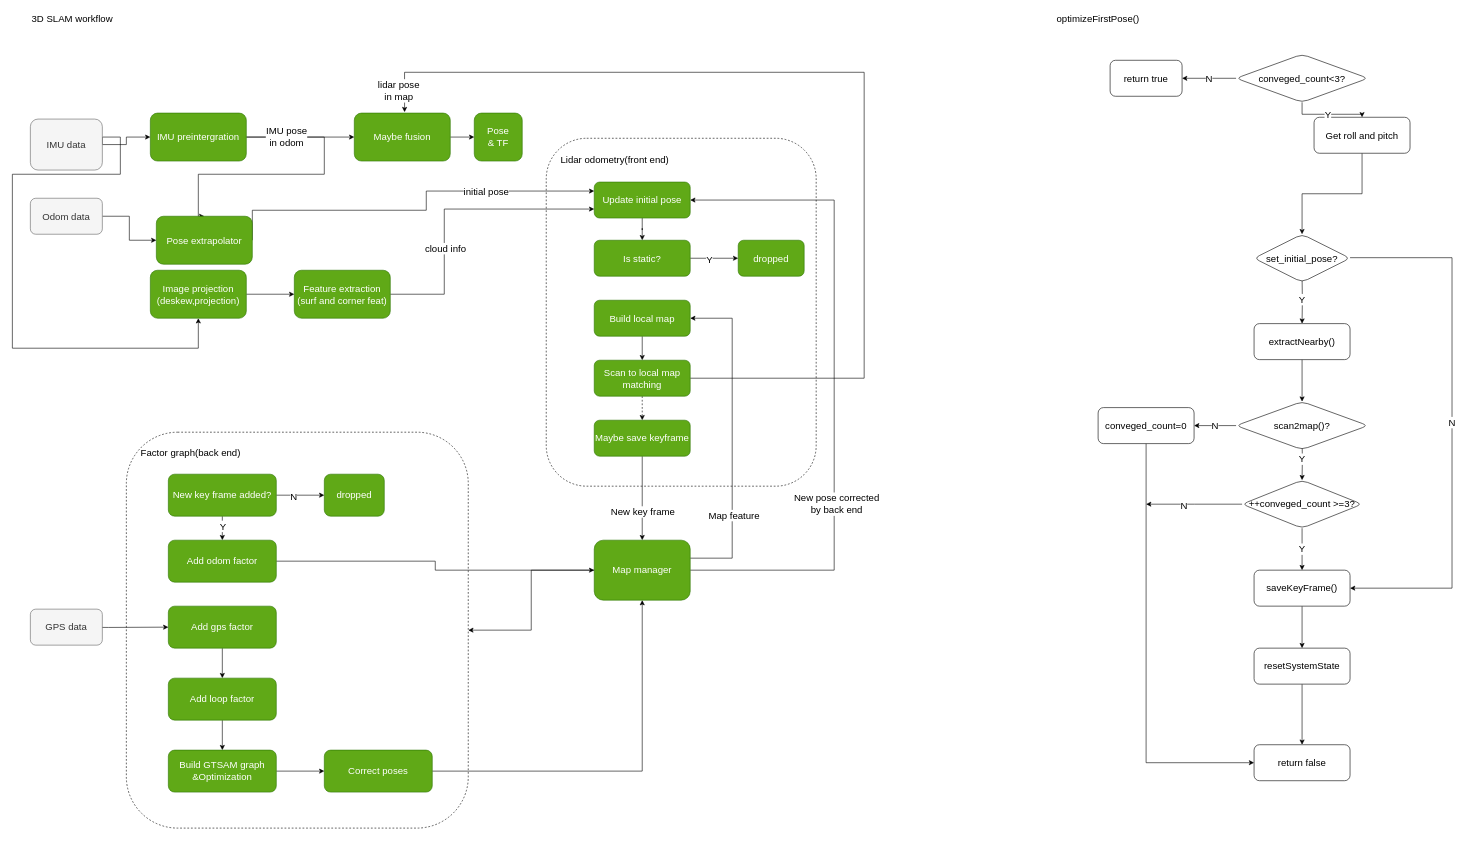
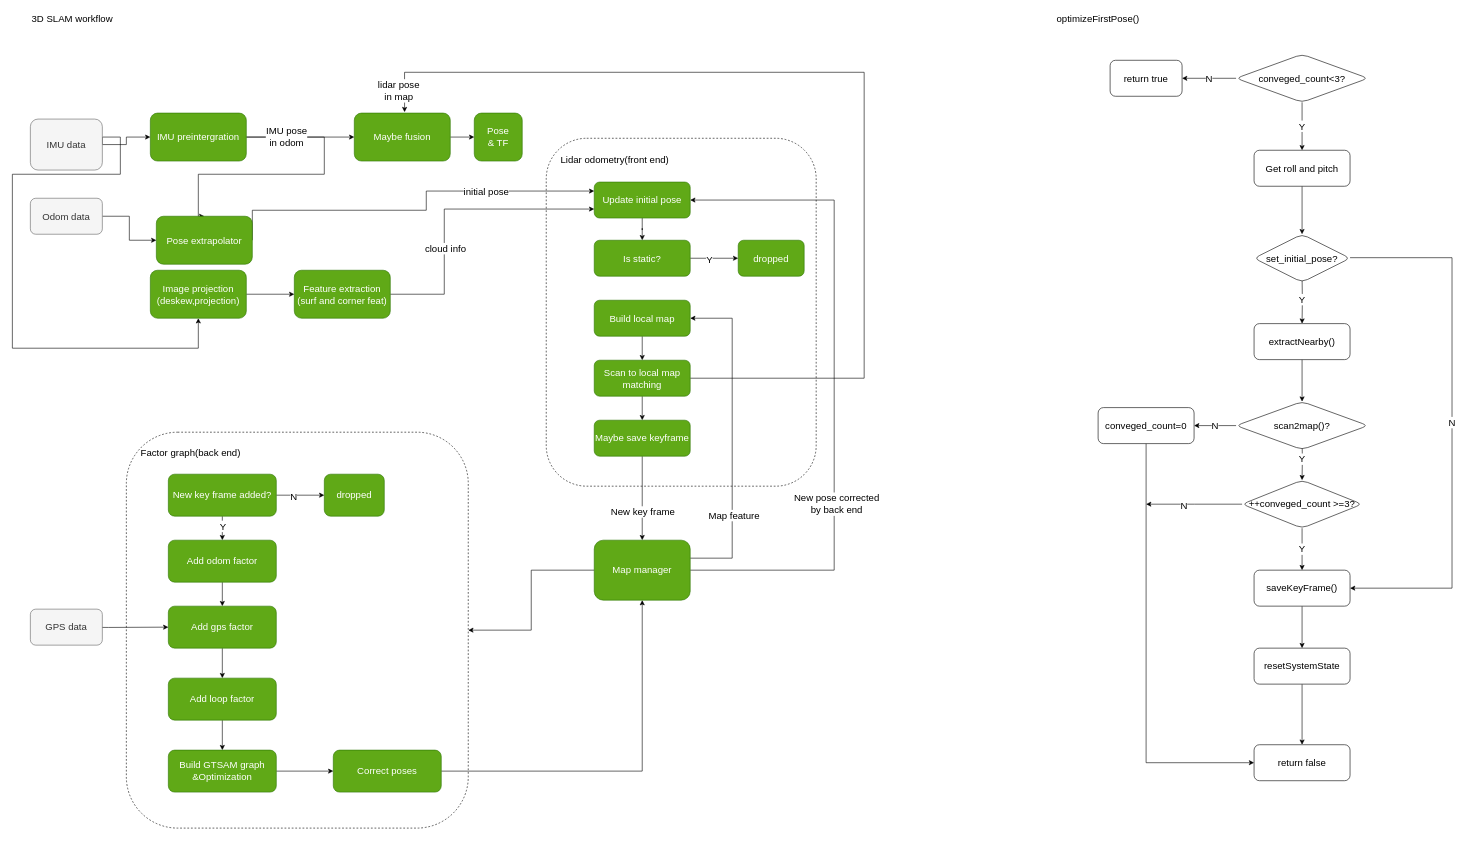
(1362, 135) -> (1302, 168)
(642, 405) -> (642, 405)
(407, 561) -> (222, 600)
(378, 771) -> (387, 771)
